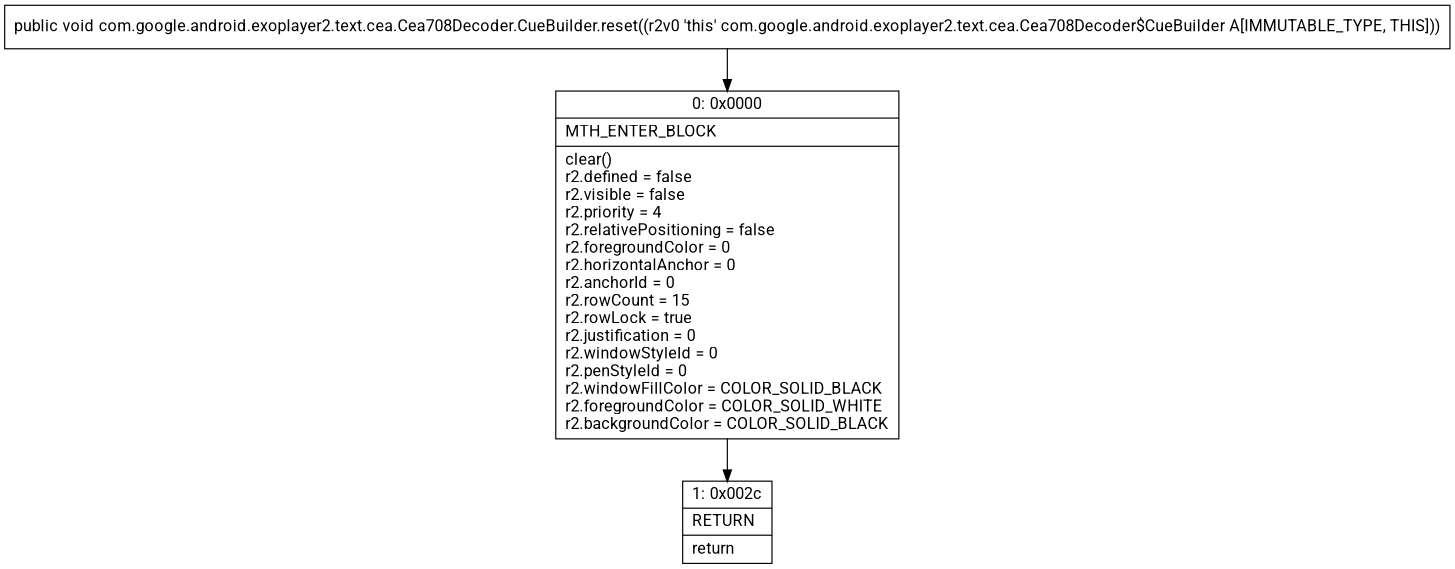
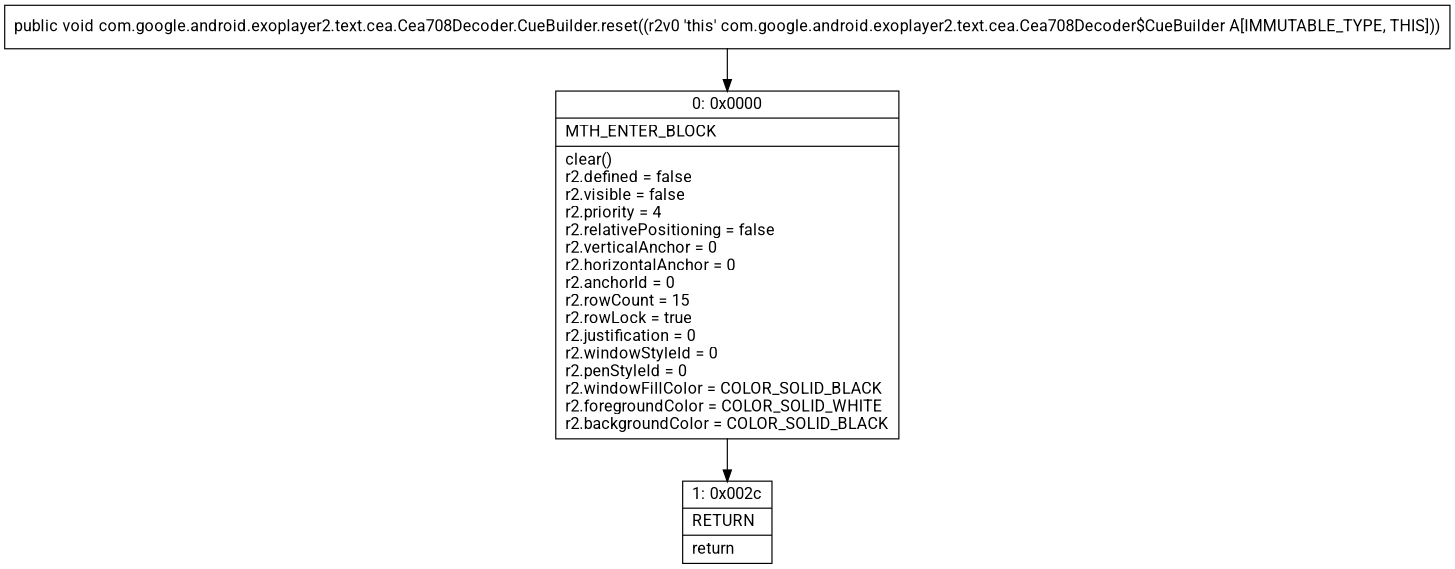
(648, 248) -> (642, 248)
